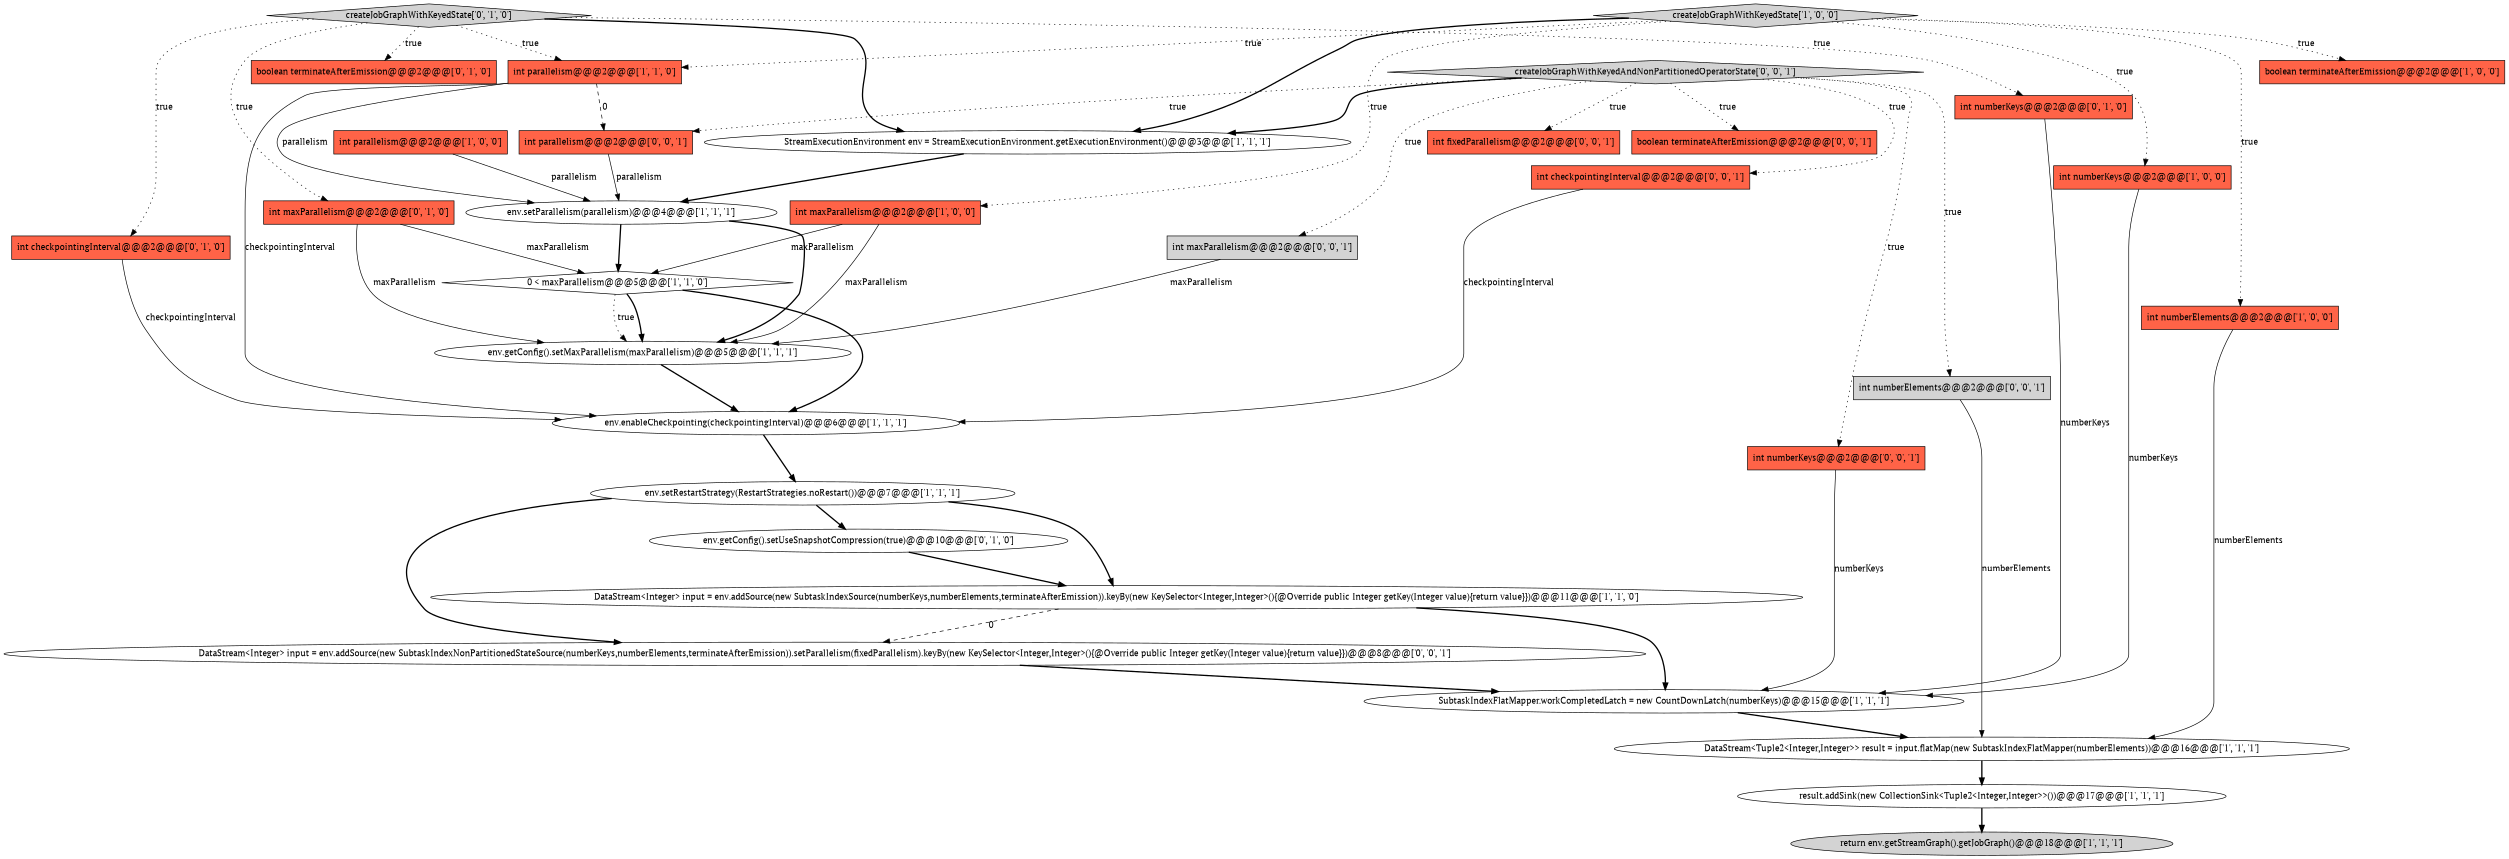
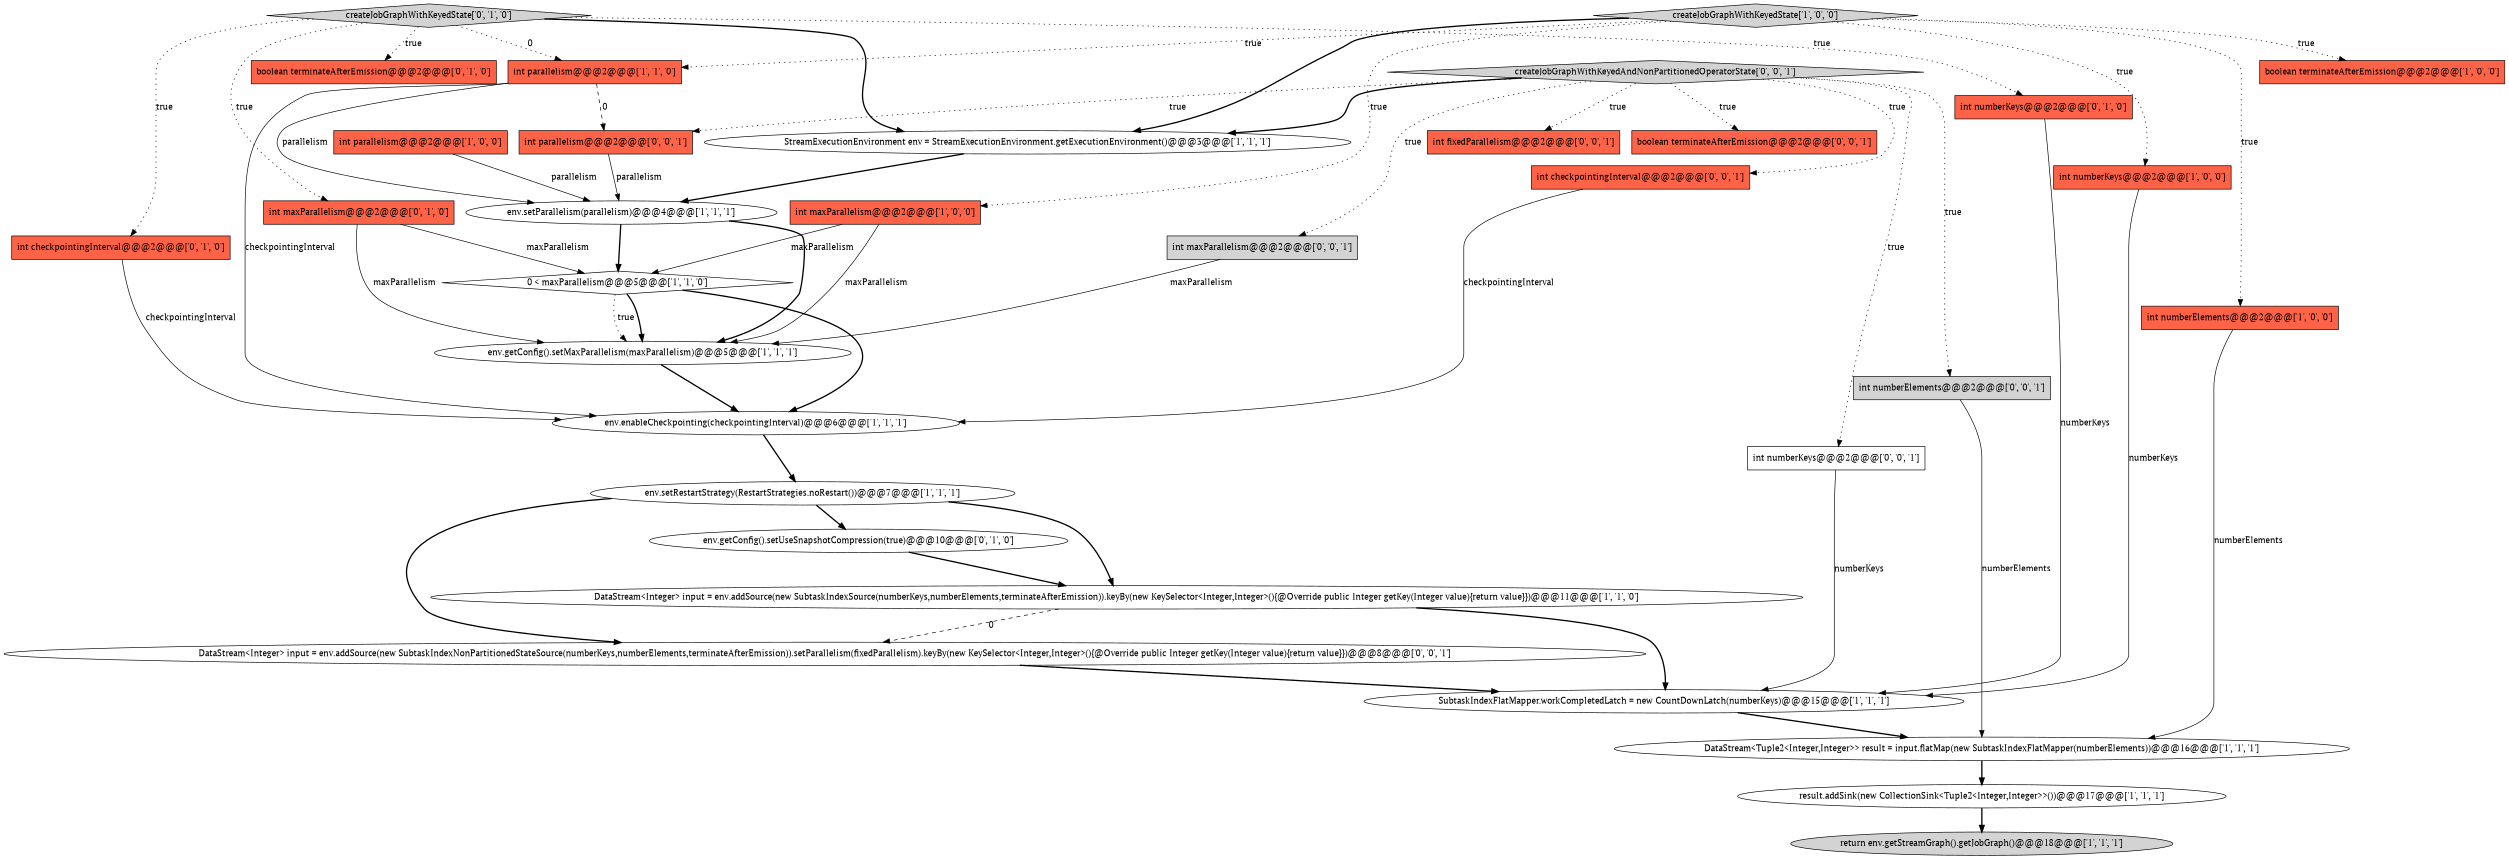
(530, 44) -> (530, 44)
(1836, 458) -> (1836, 458)
